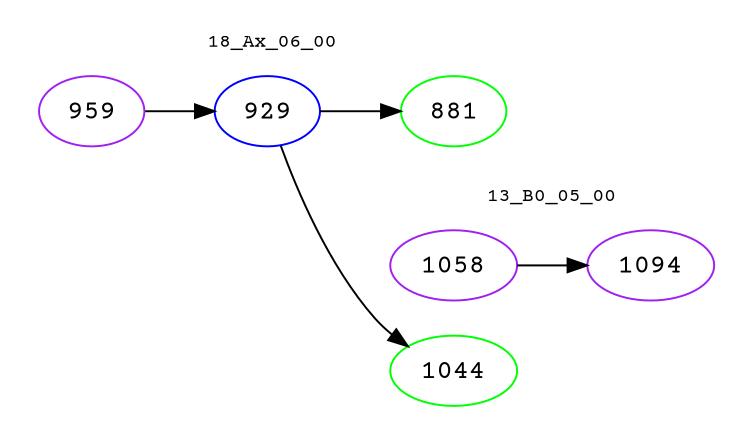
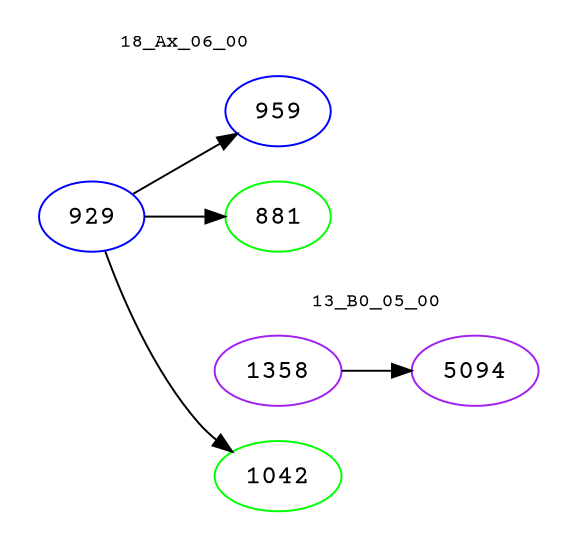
(92, 111) -> (278, 111)
(170, 111) -> (176, 169)
(454, 265) -> (278, 371)
(651, 265) -> (475, 371)
(454, 371) -> (278, 476)
